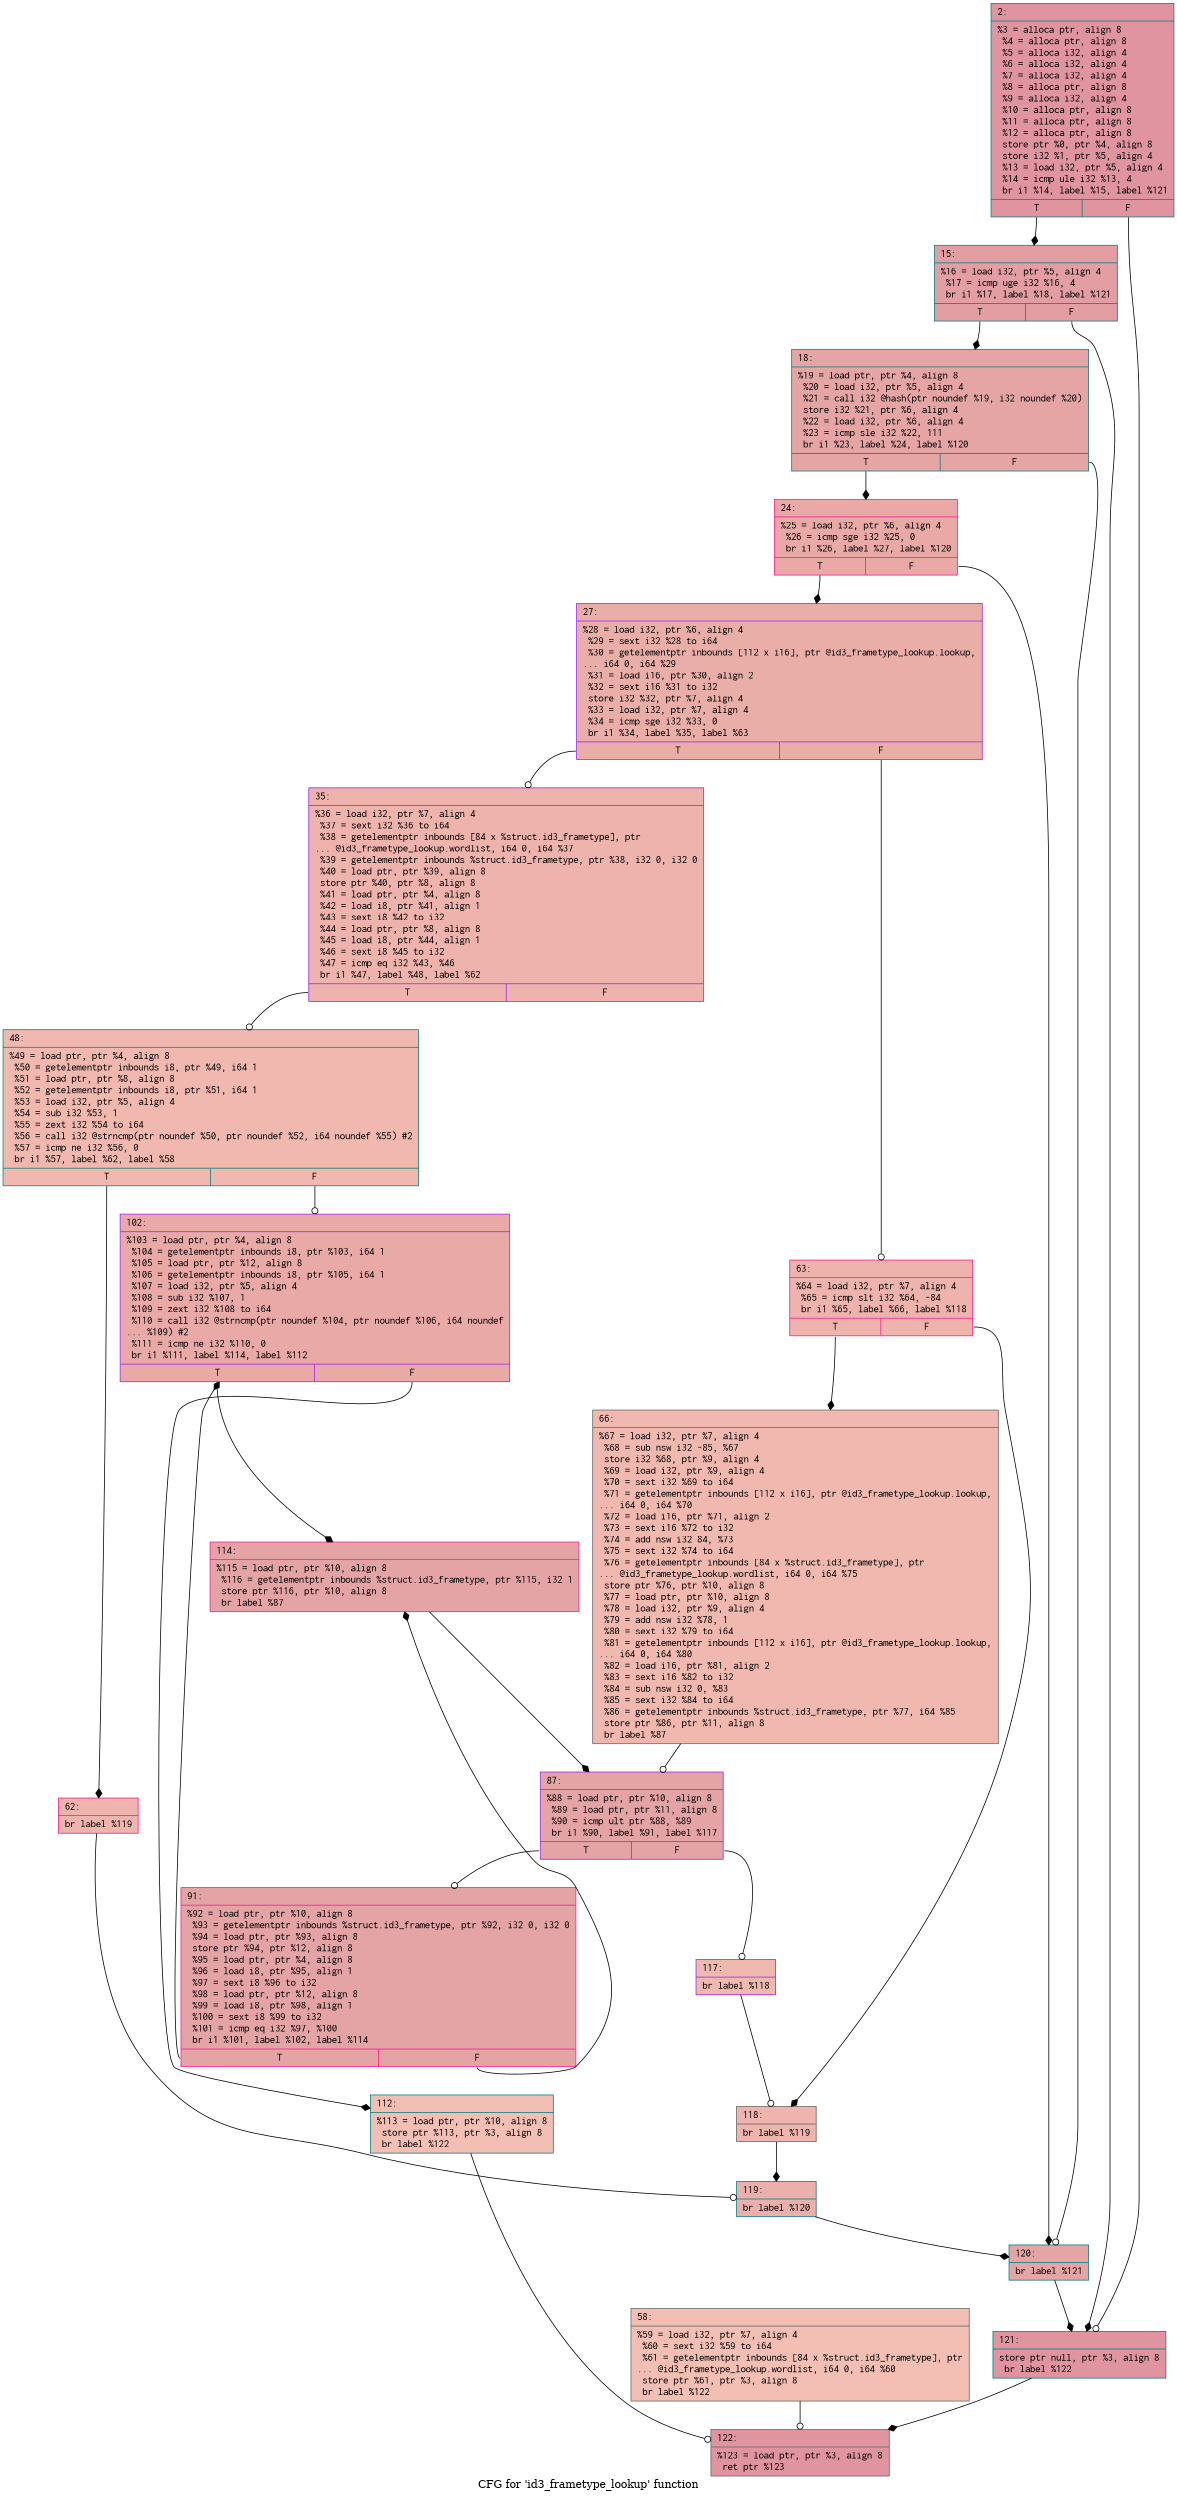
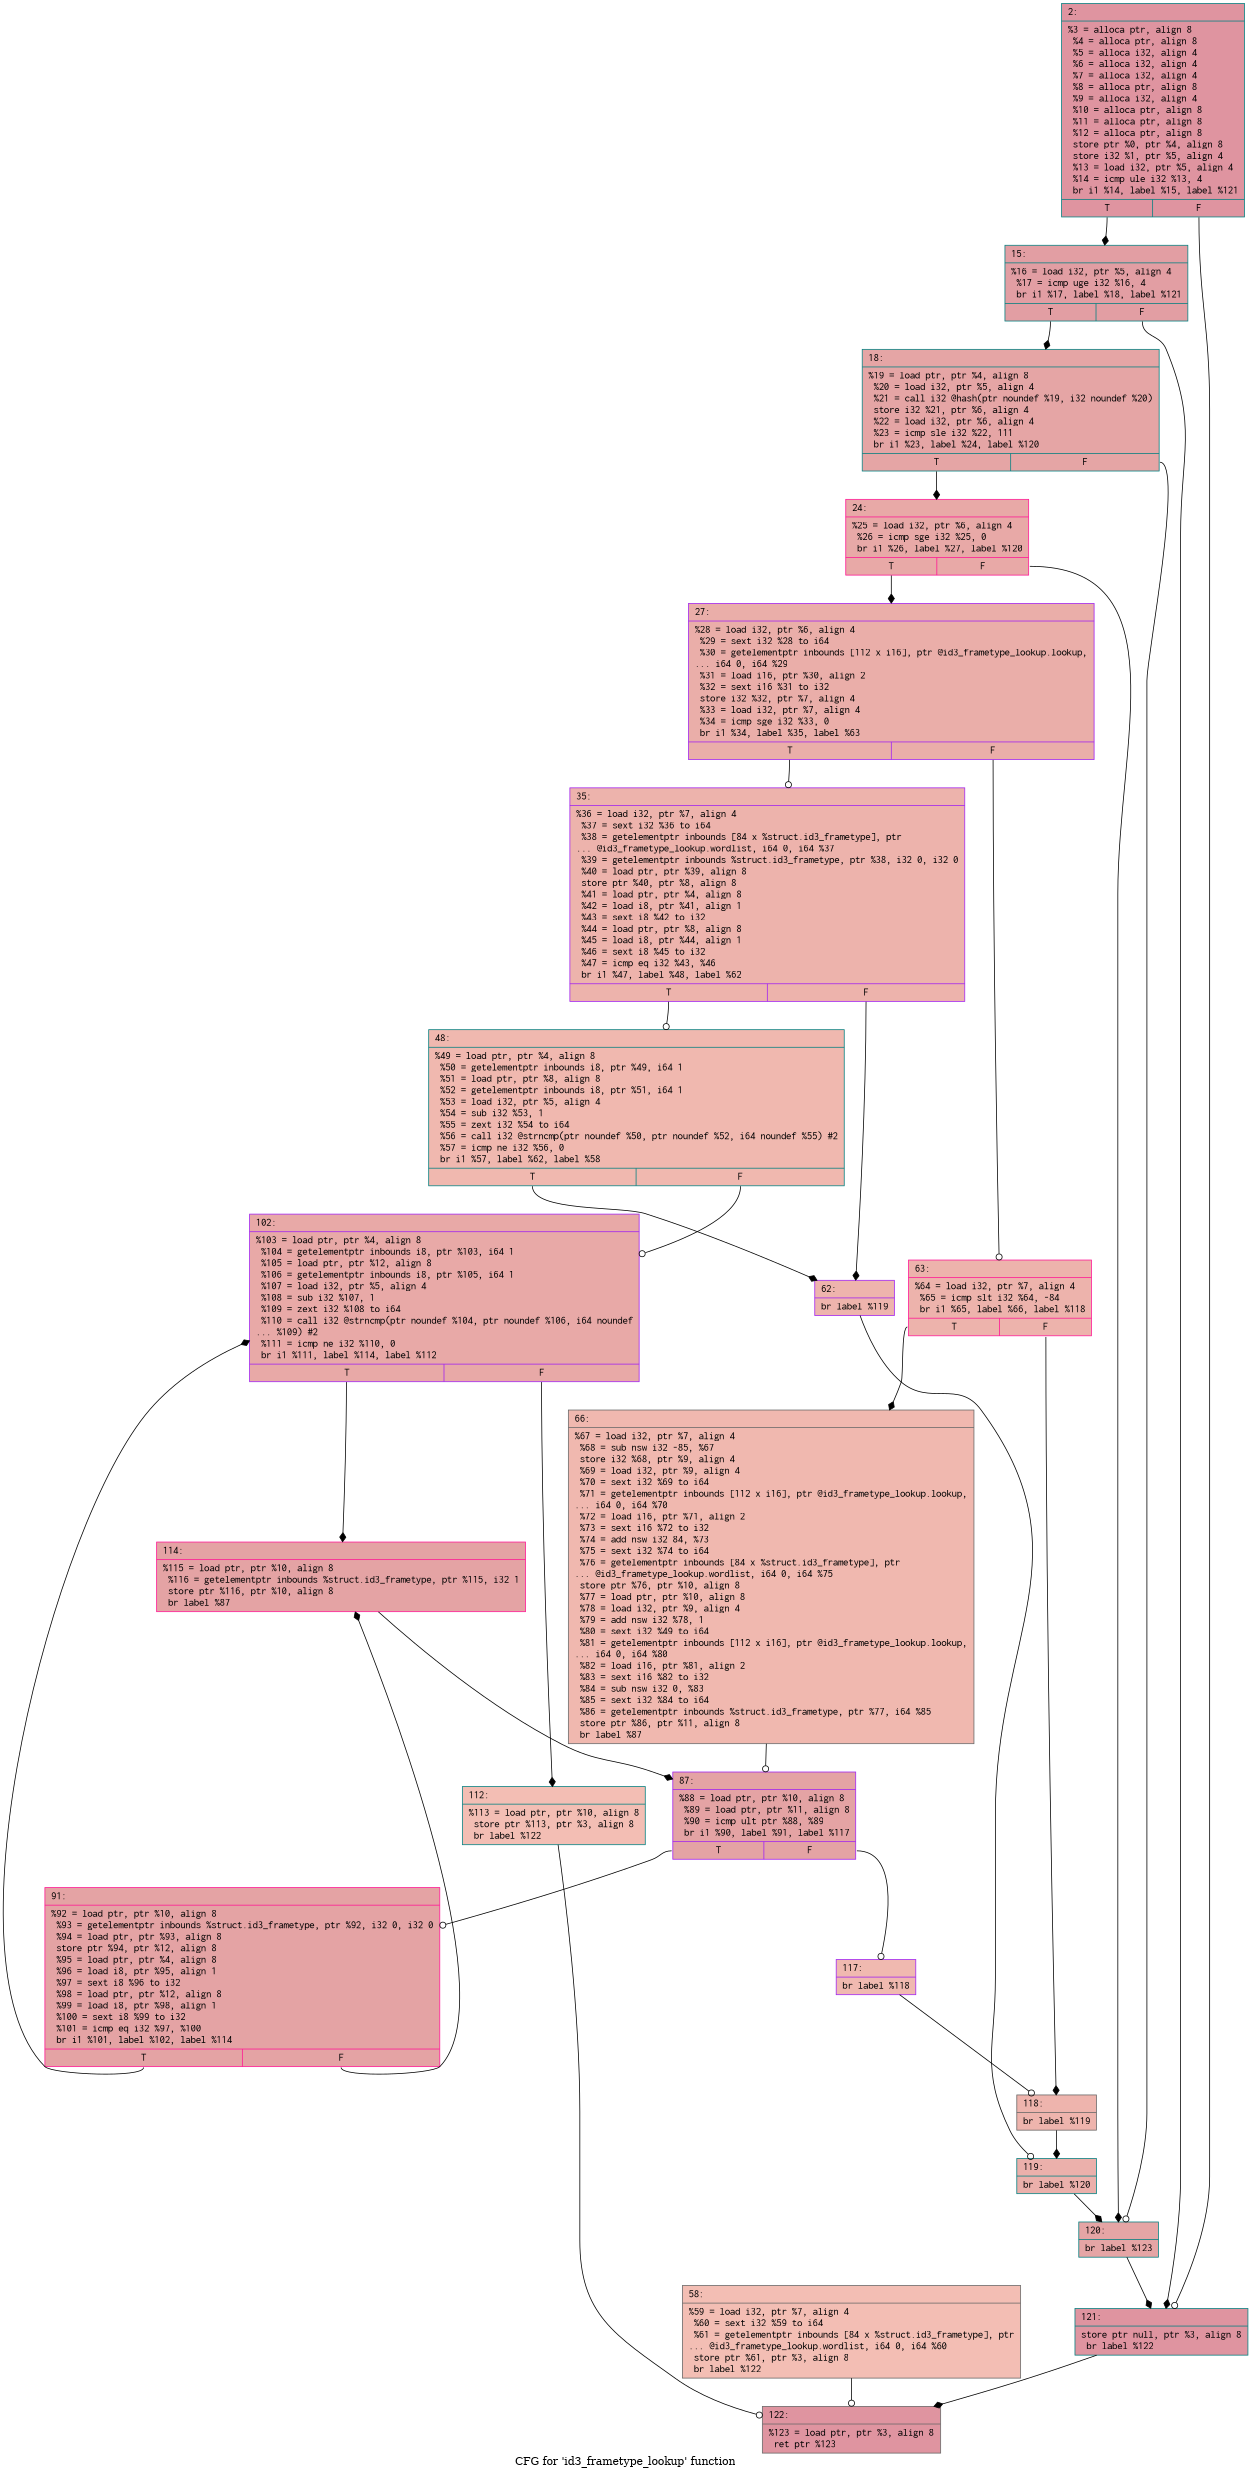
none -> (863, 1136)
(666, 1631) -> (642, 1631)
(98, 1816) -> (855, 1298)
(1049, 2271) -> (1119, 2248)
